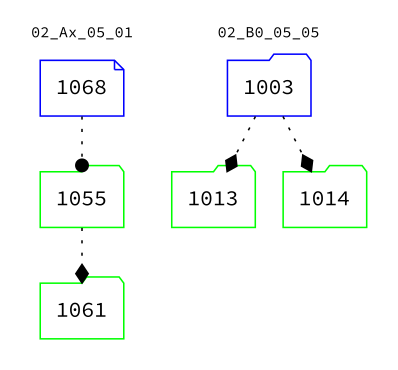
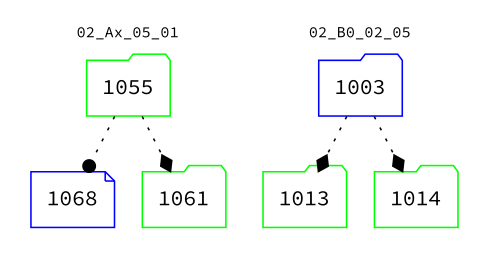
(269, 33) -> (361, 33)
(82, 138) -> (103, 138)
